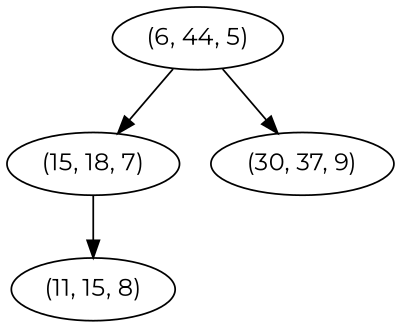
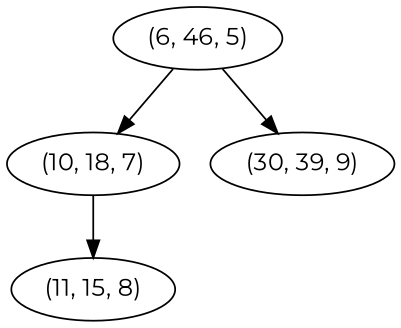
(198, 38) -> (198, 38)
(93, 164) -> (93, 164)
(302, 164) -> (302, 164)
